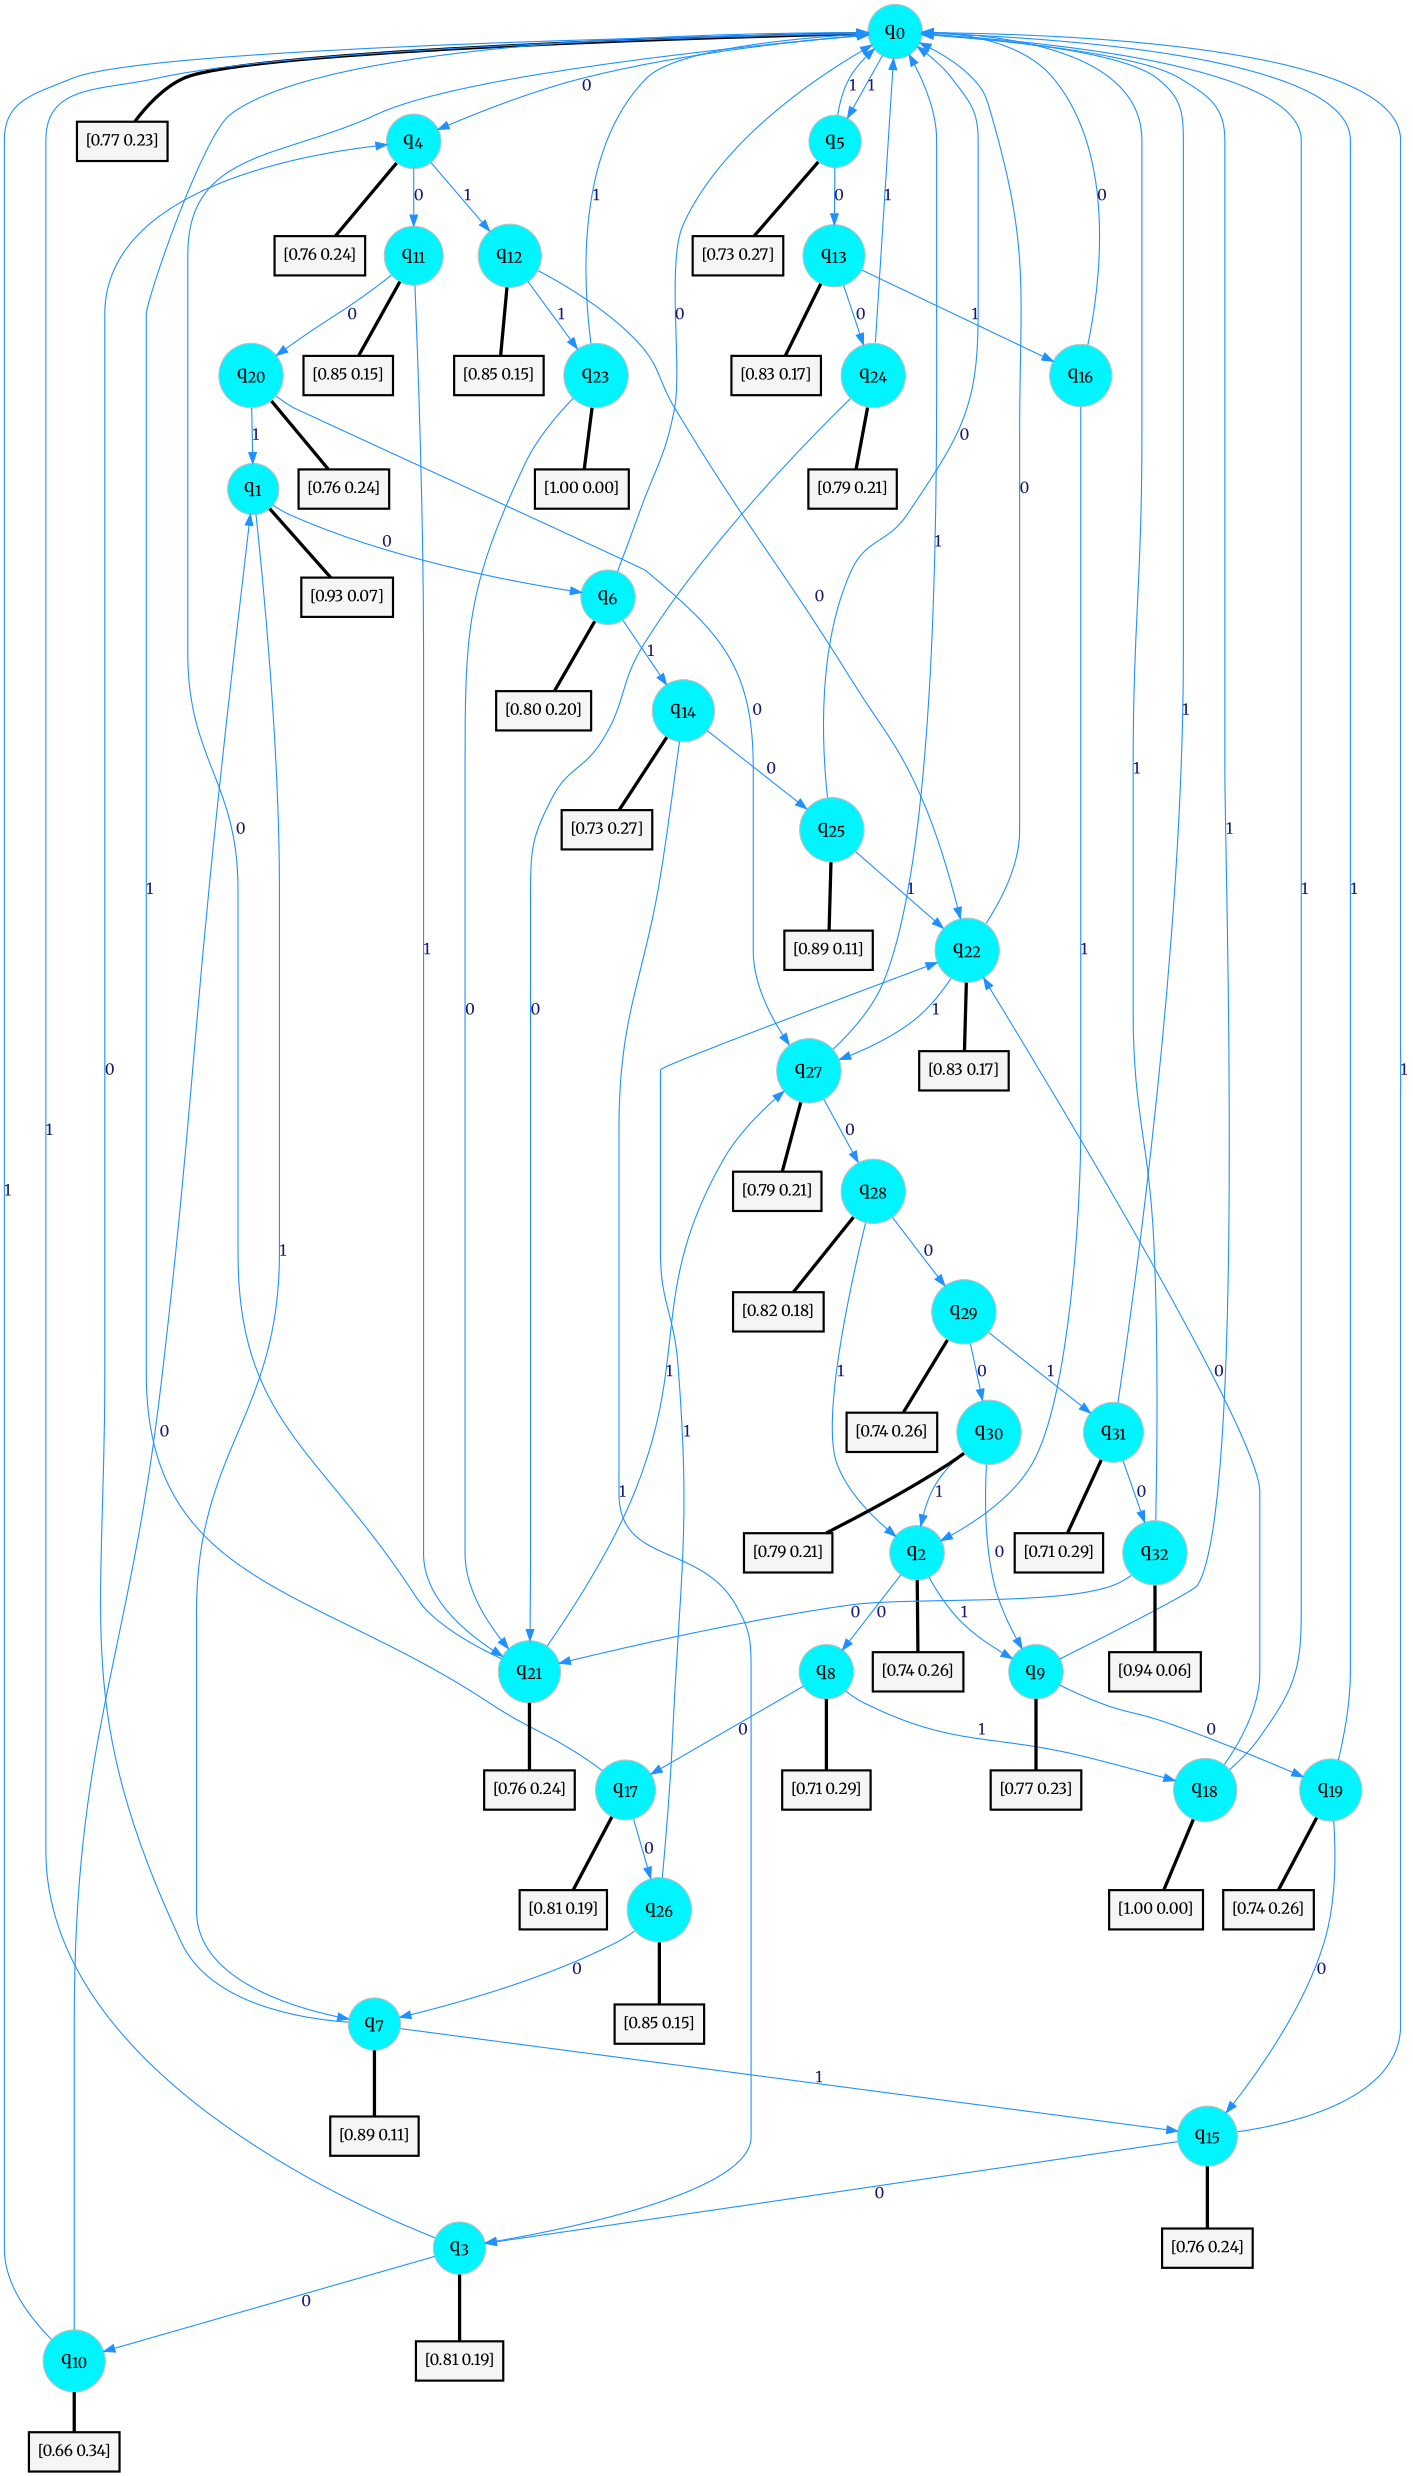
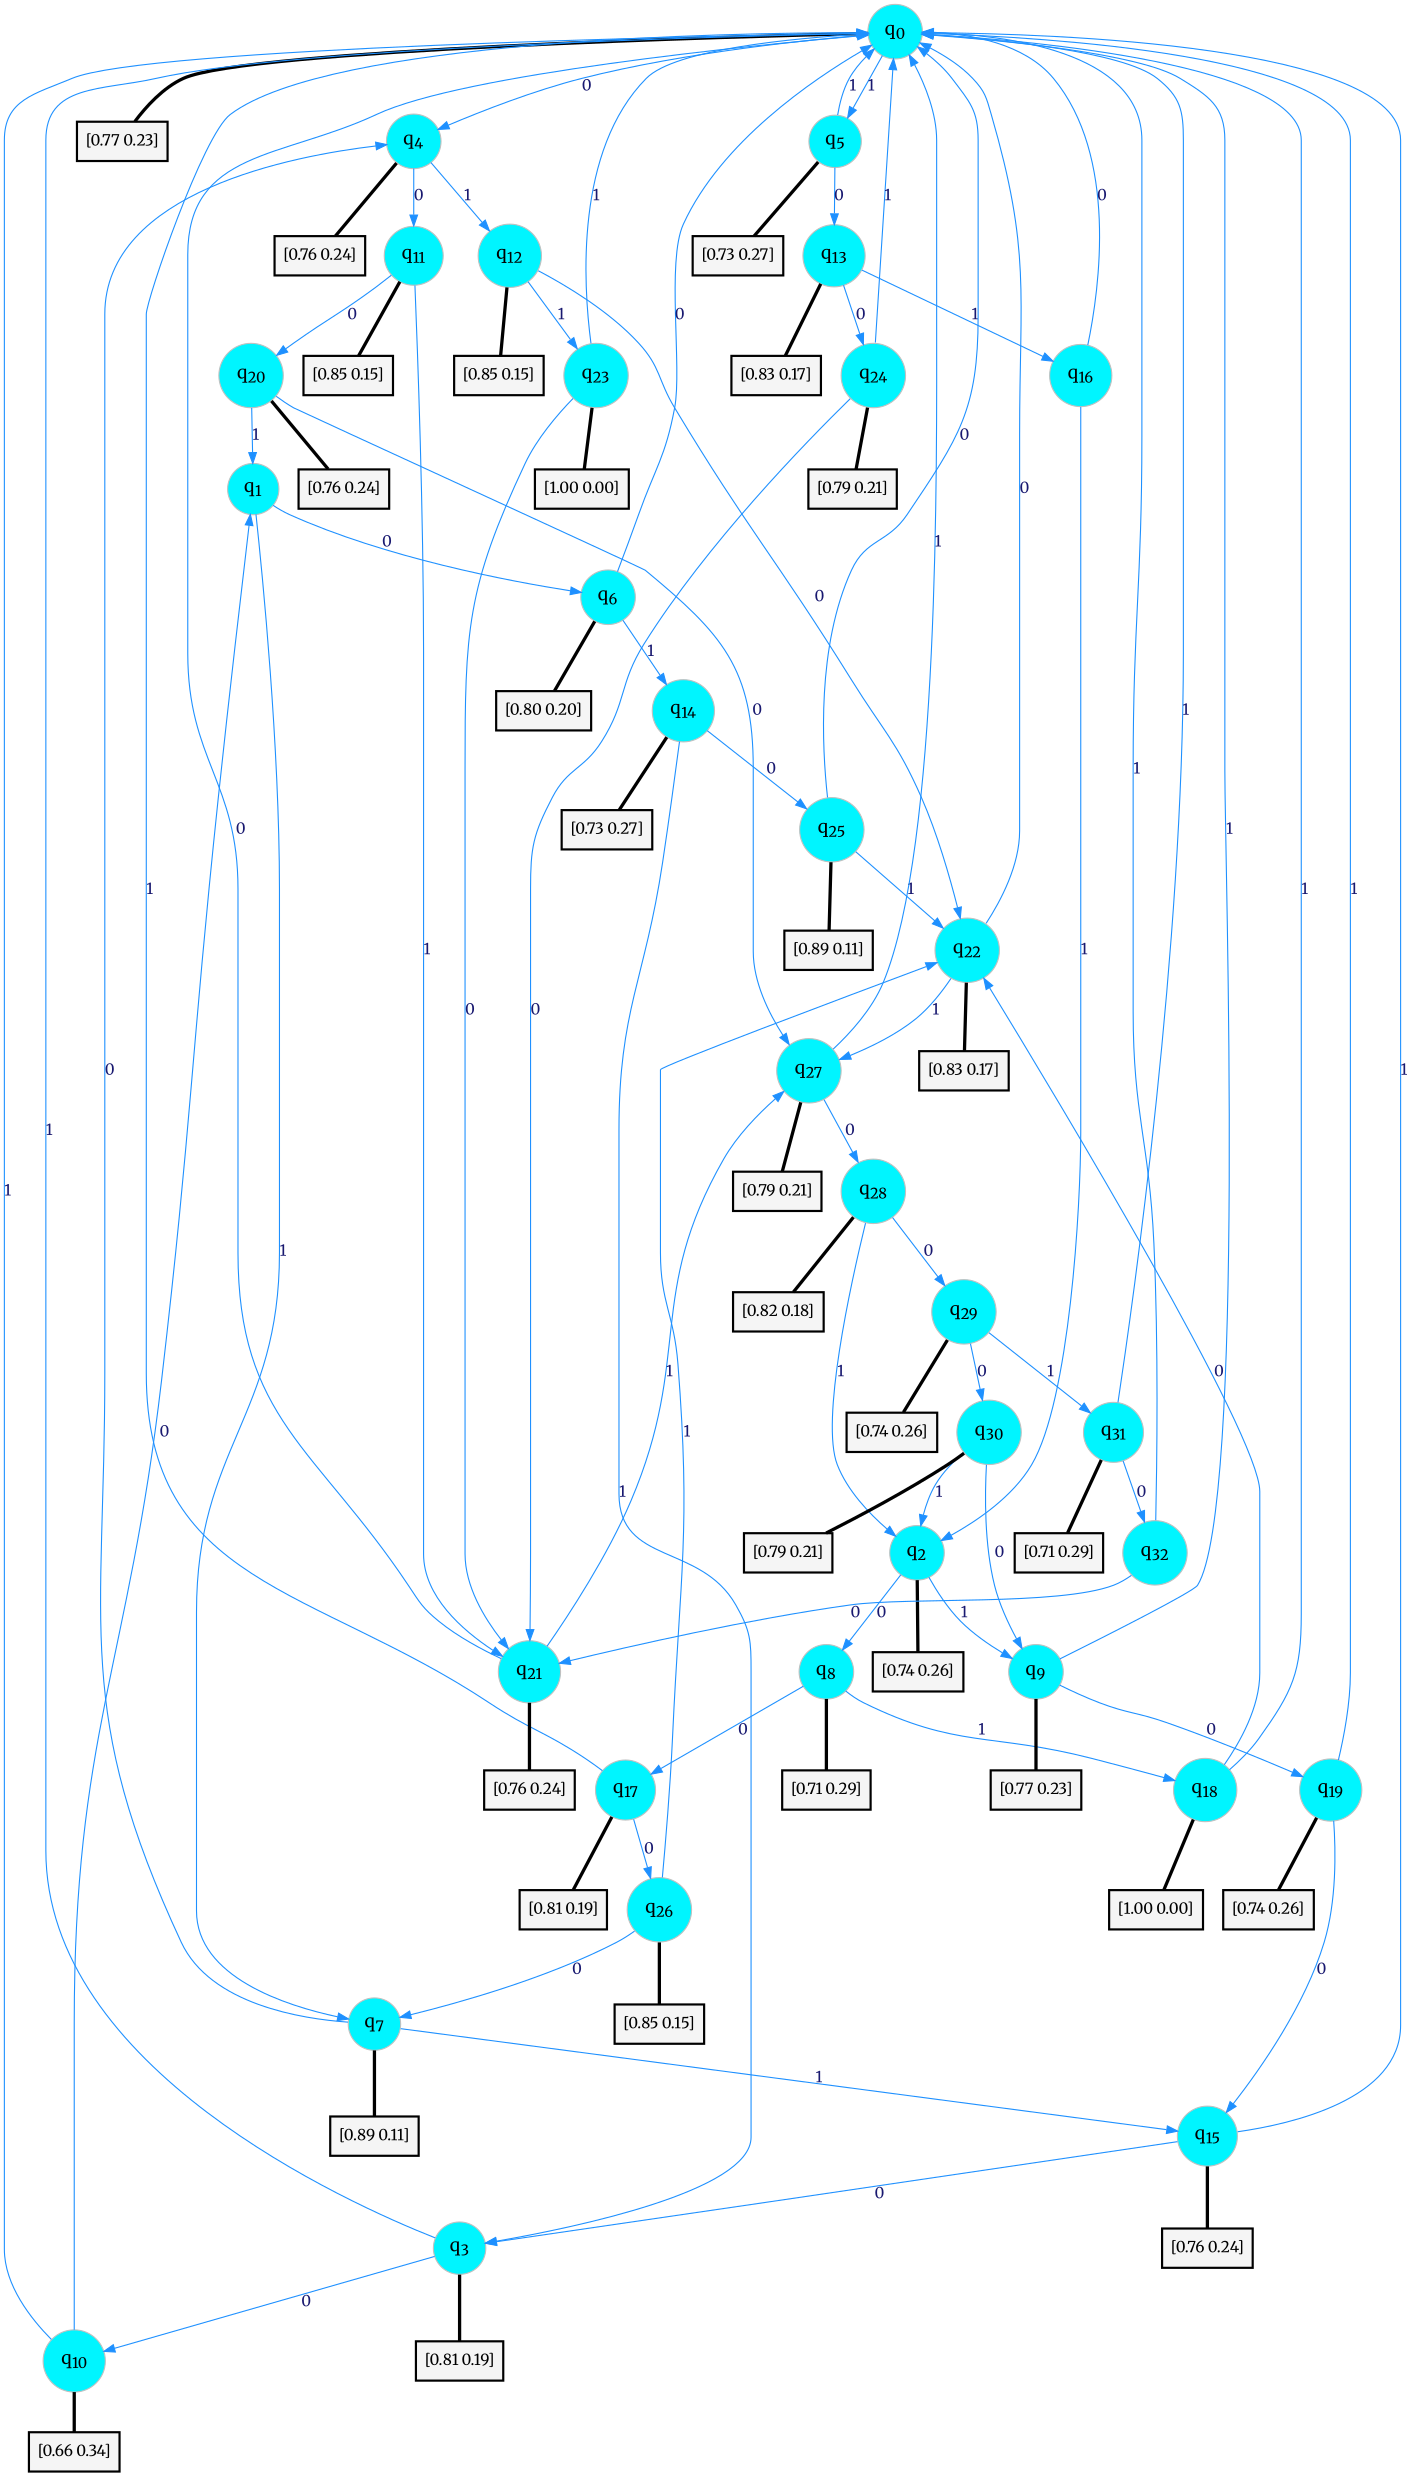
(347, 597) -> none
(1155, 1672) -> none
